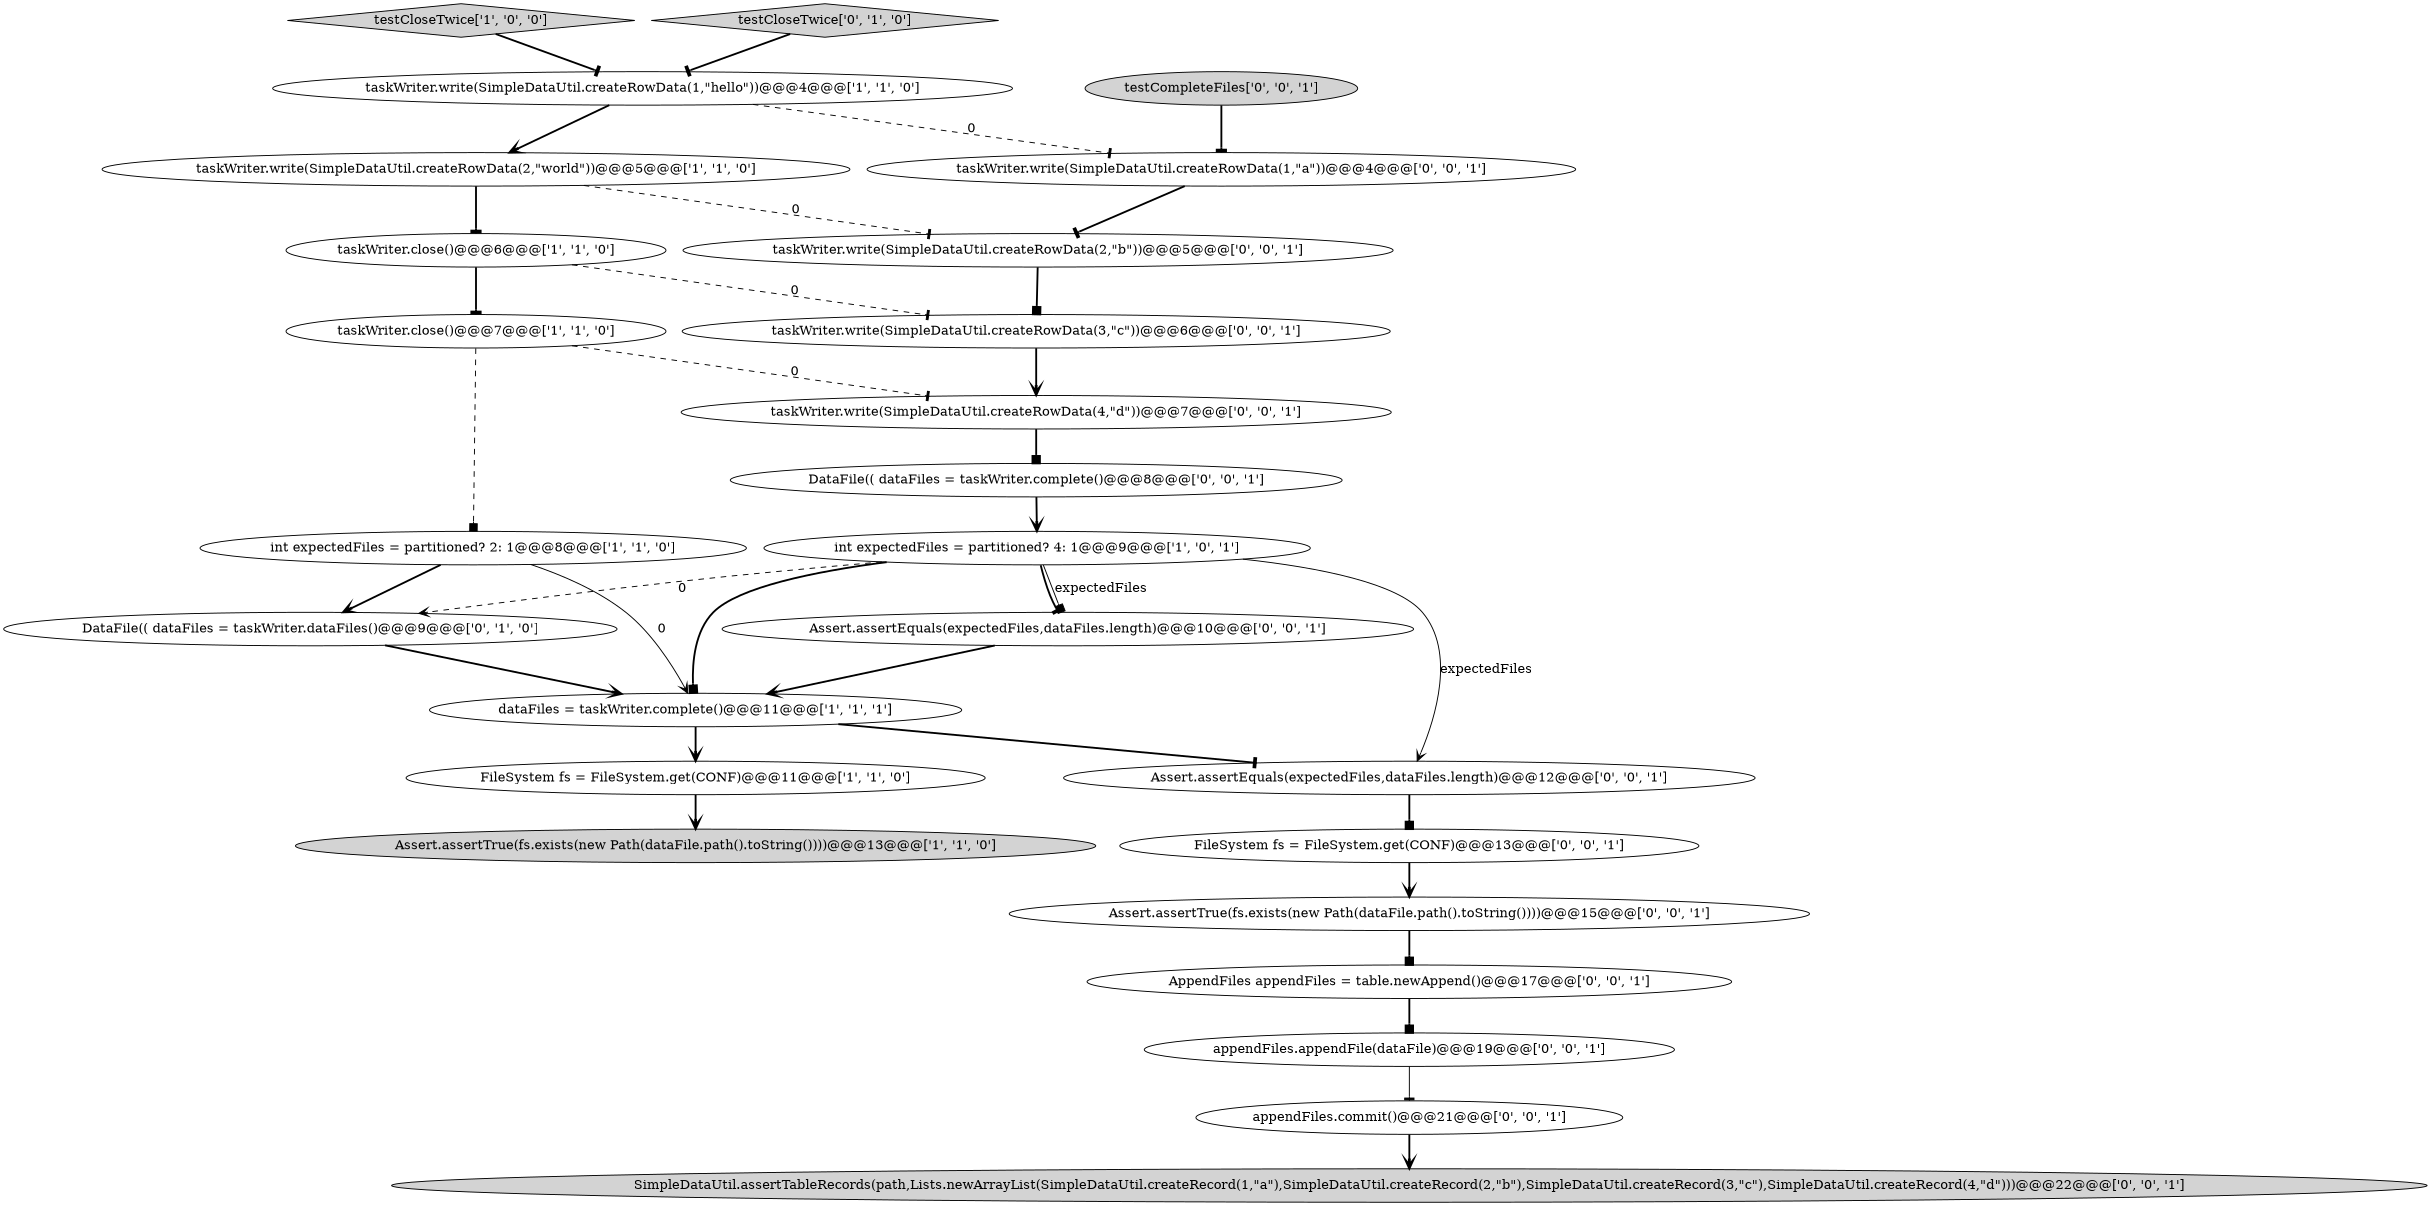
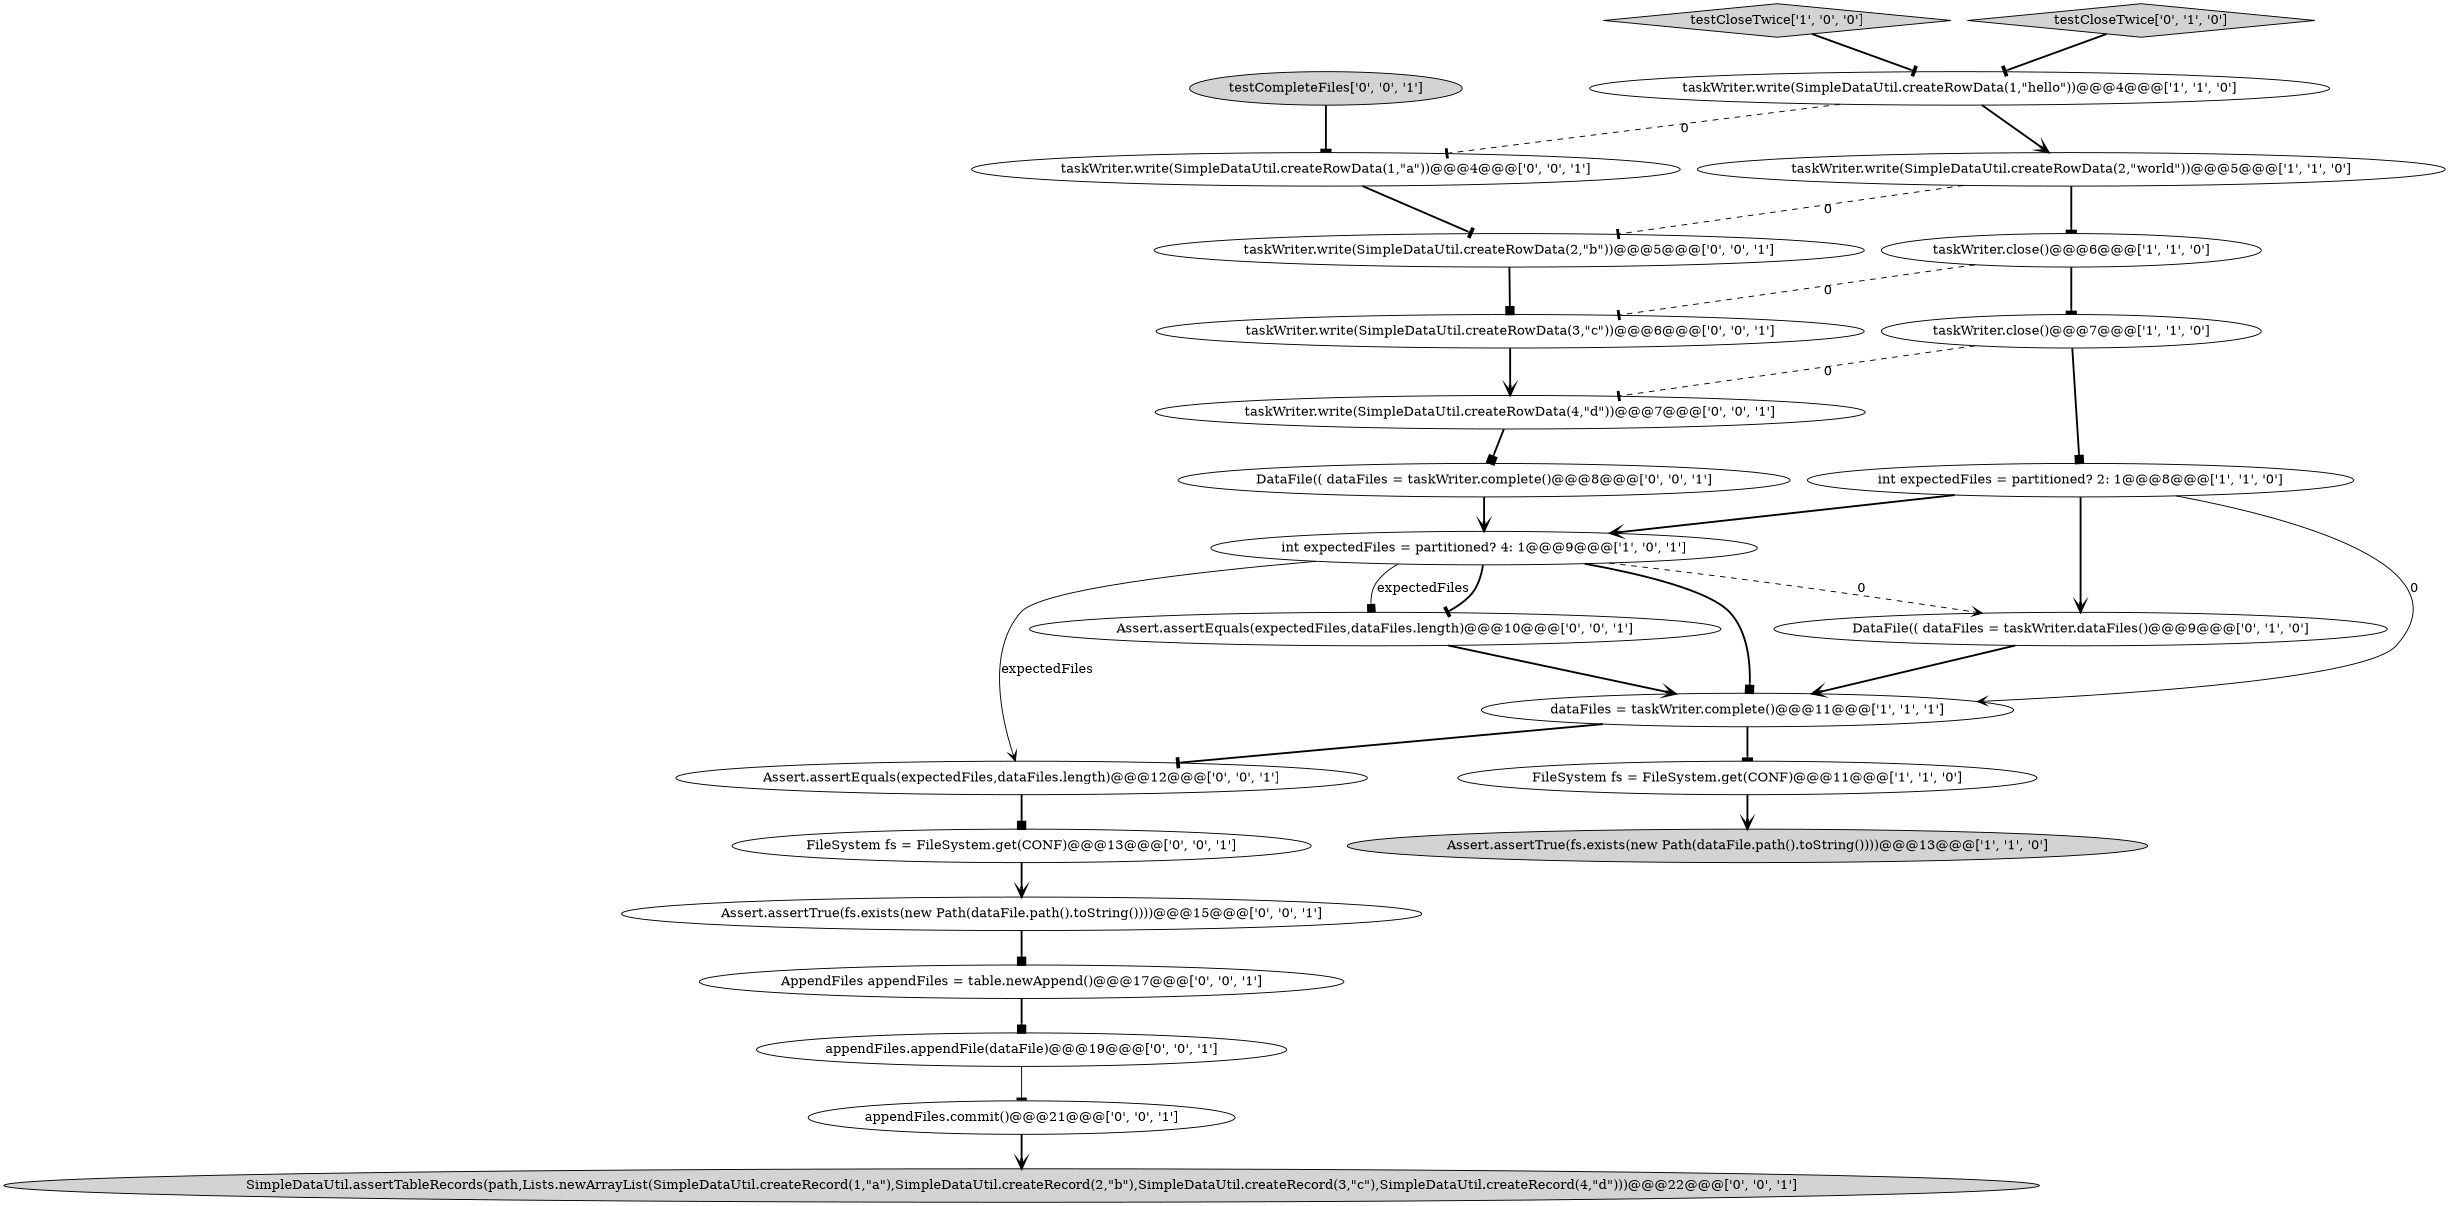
(475, 435) -> (2076, 401)
none -> (1787, 514)
(696, 739) -> (1747, 742)
